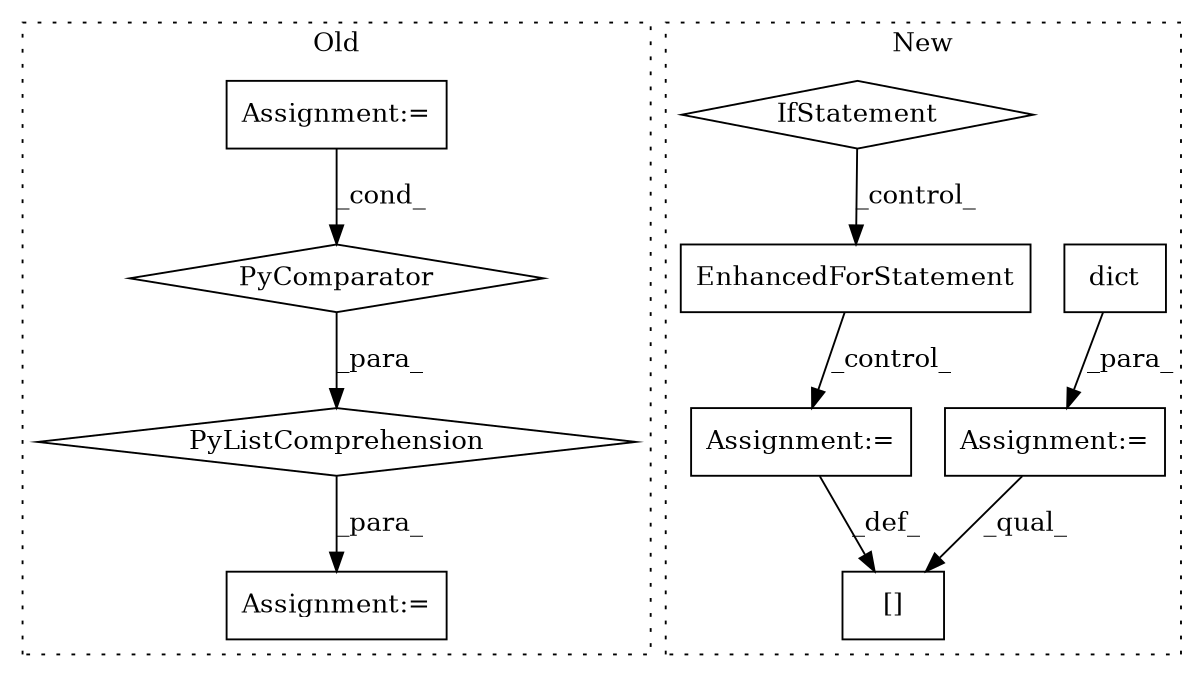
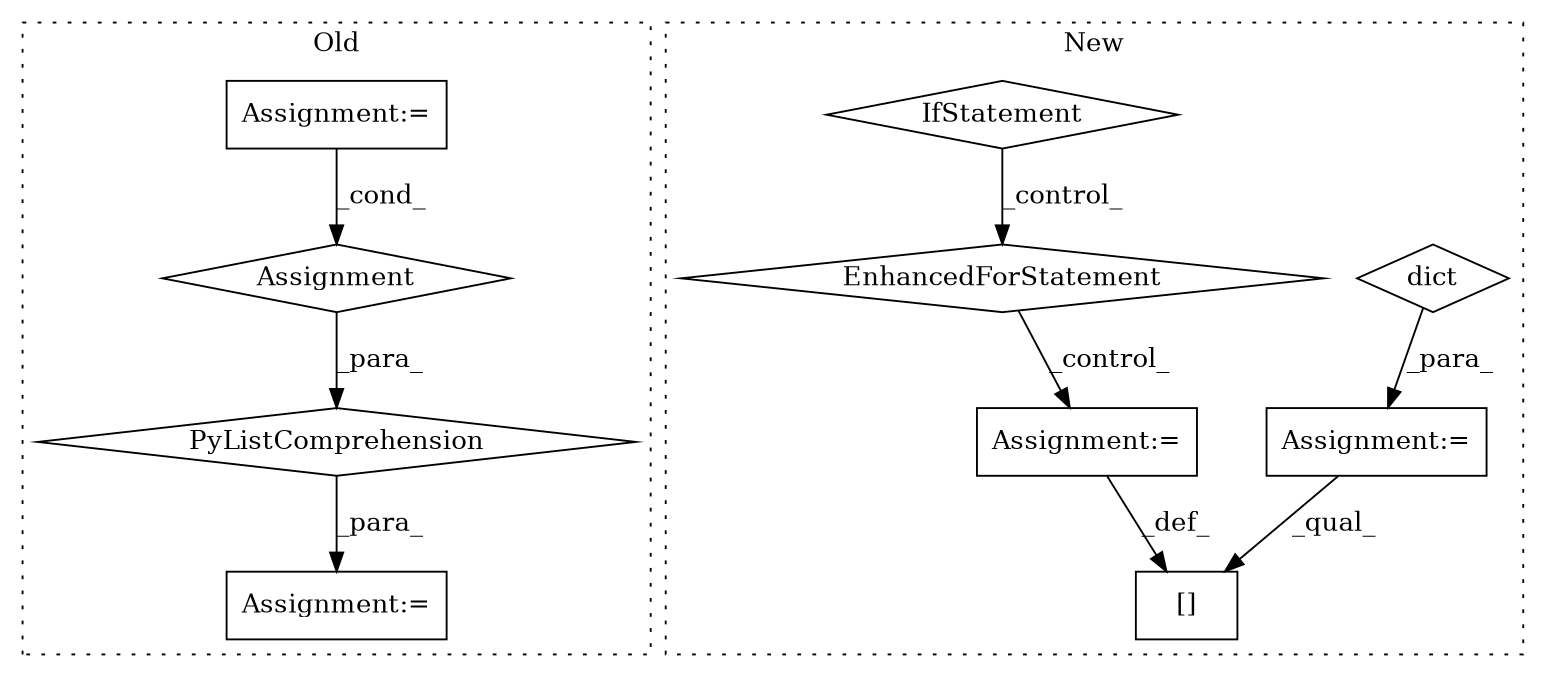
(337, 278) -> (337, 278)
(856, 278) -> (1002, 278)
(1115, 278) -> (1433, 278)
